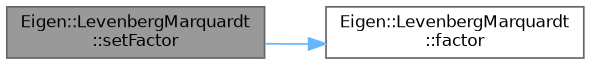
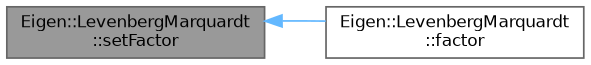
(287, 44) -> (304, 21)
